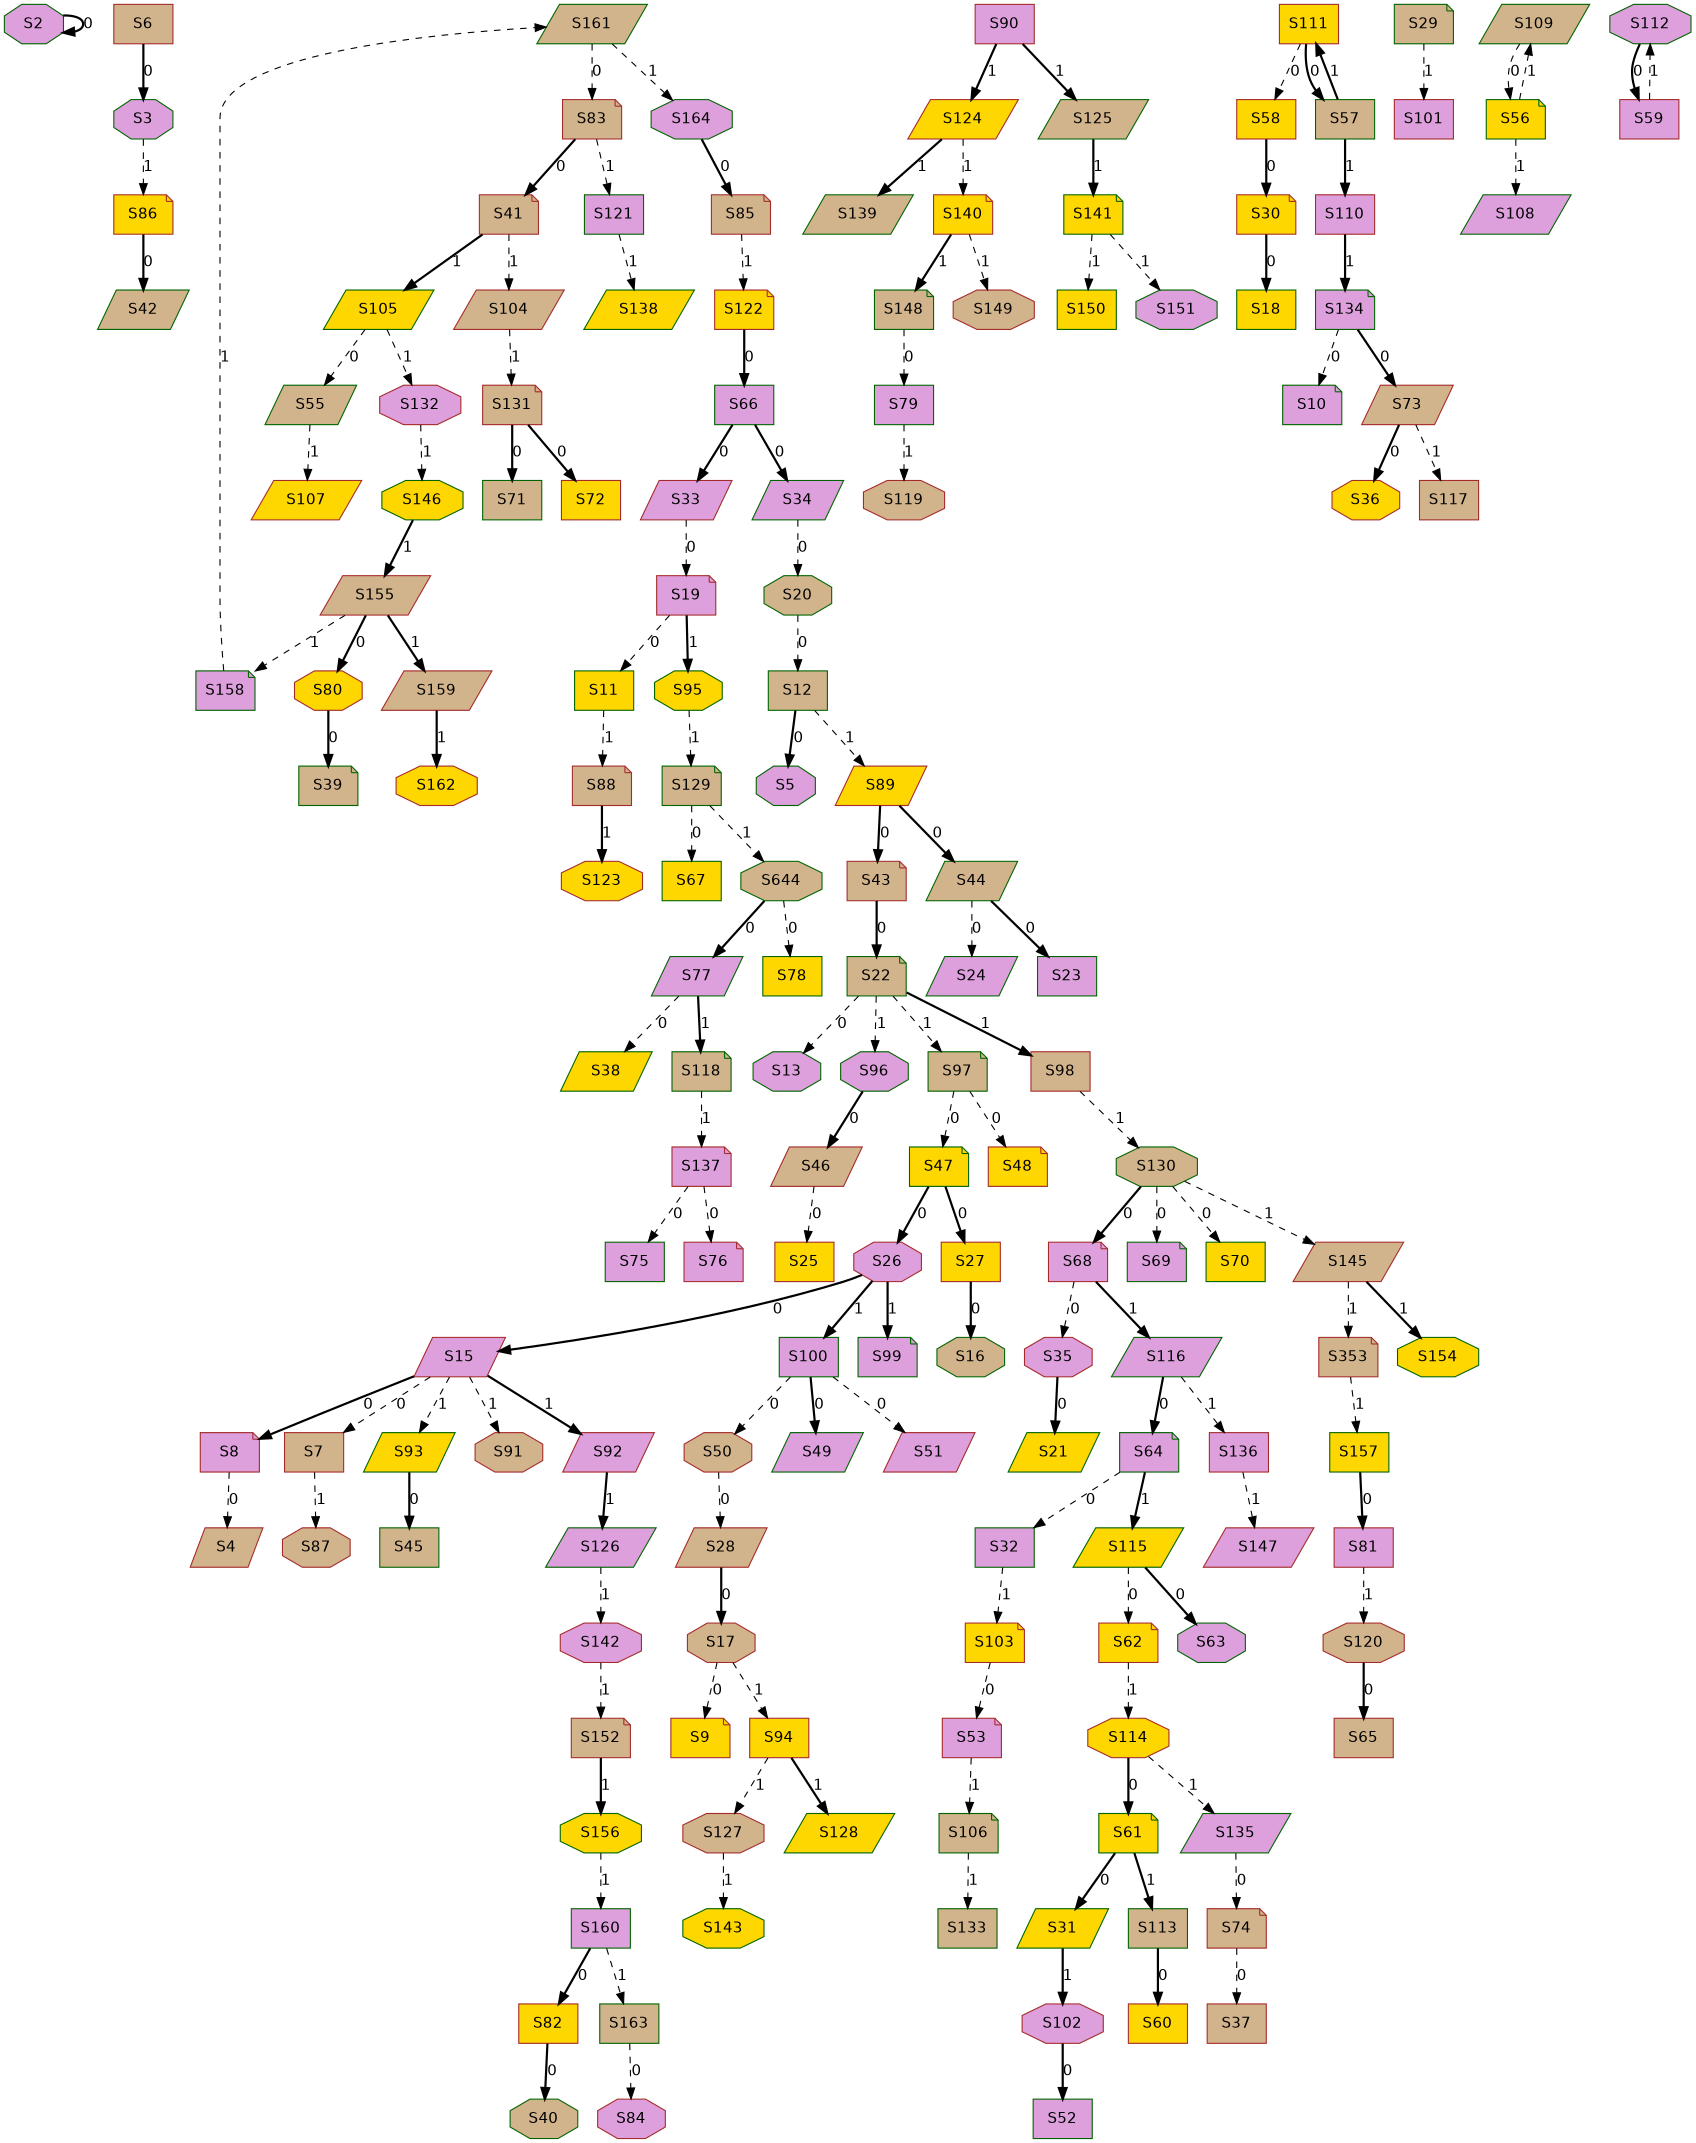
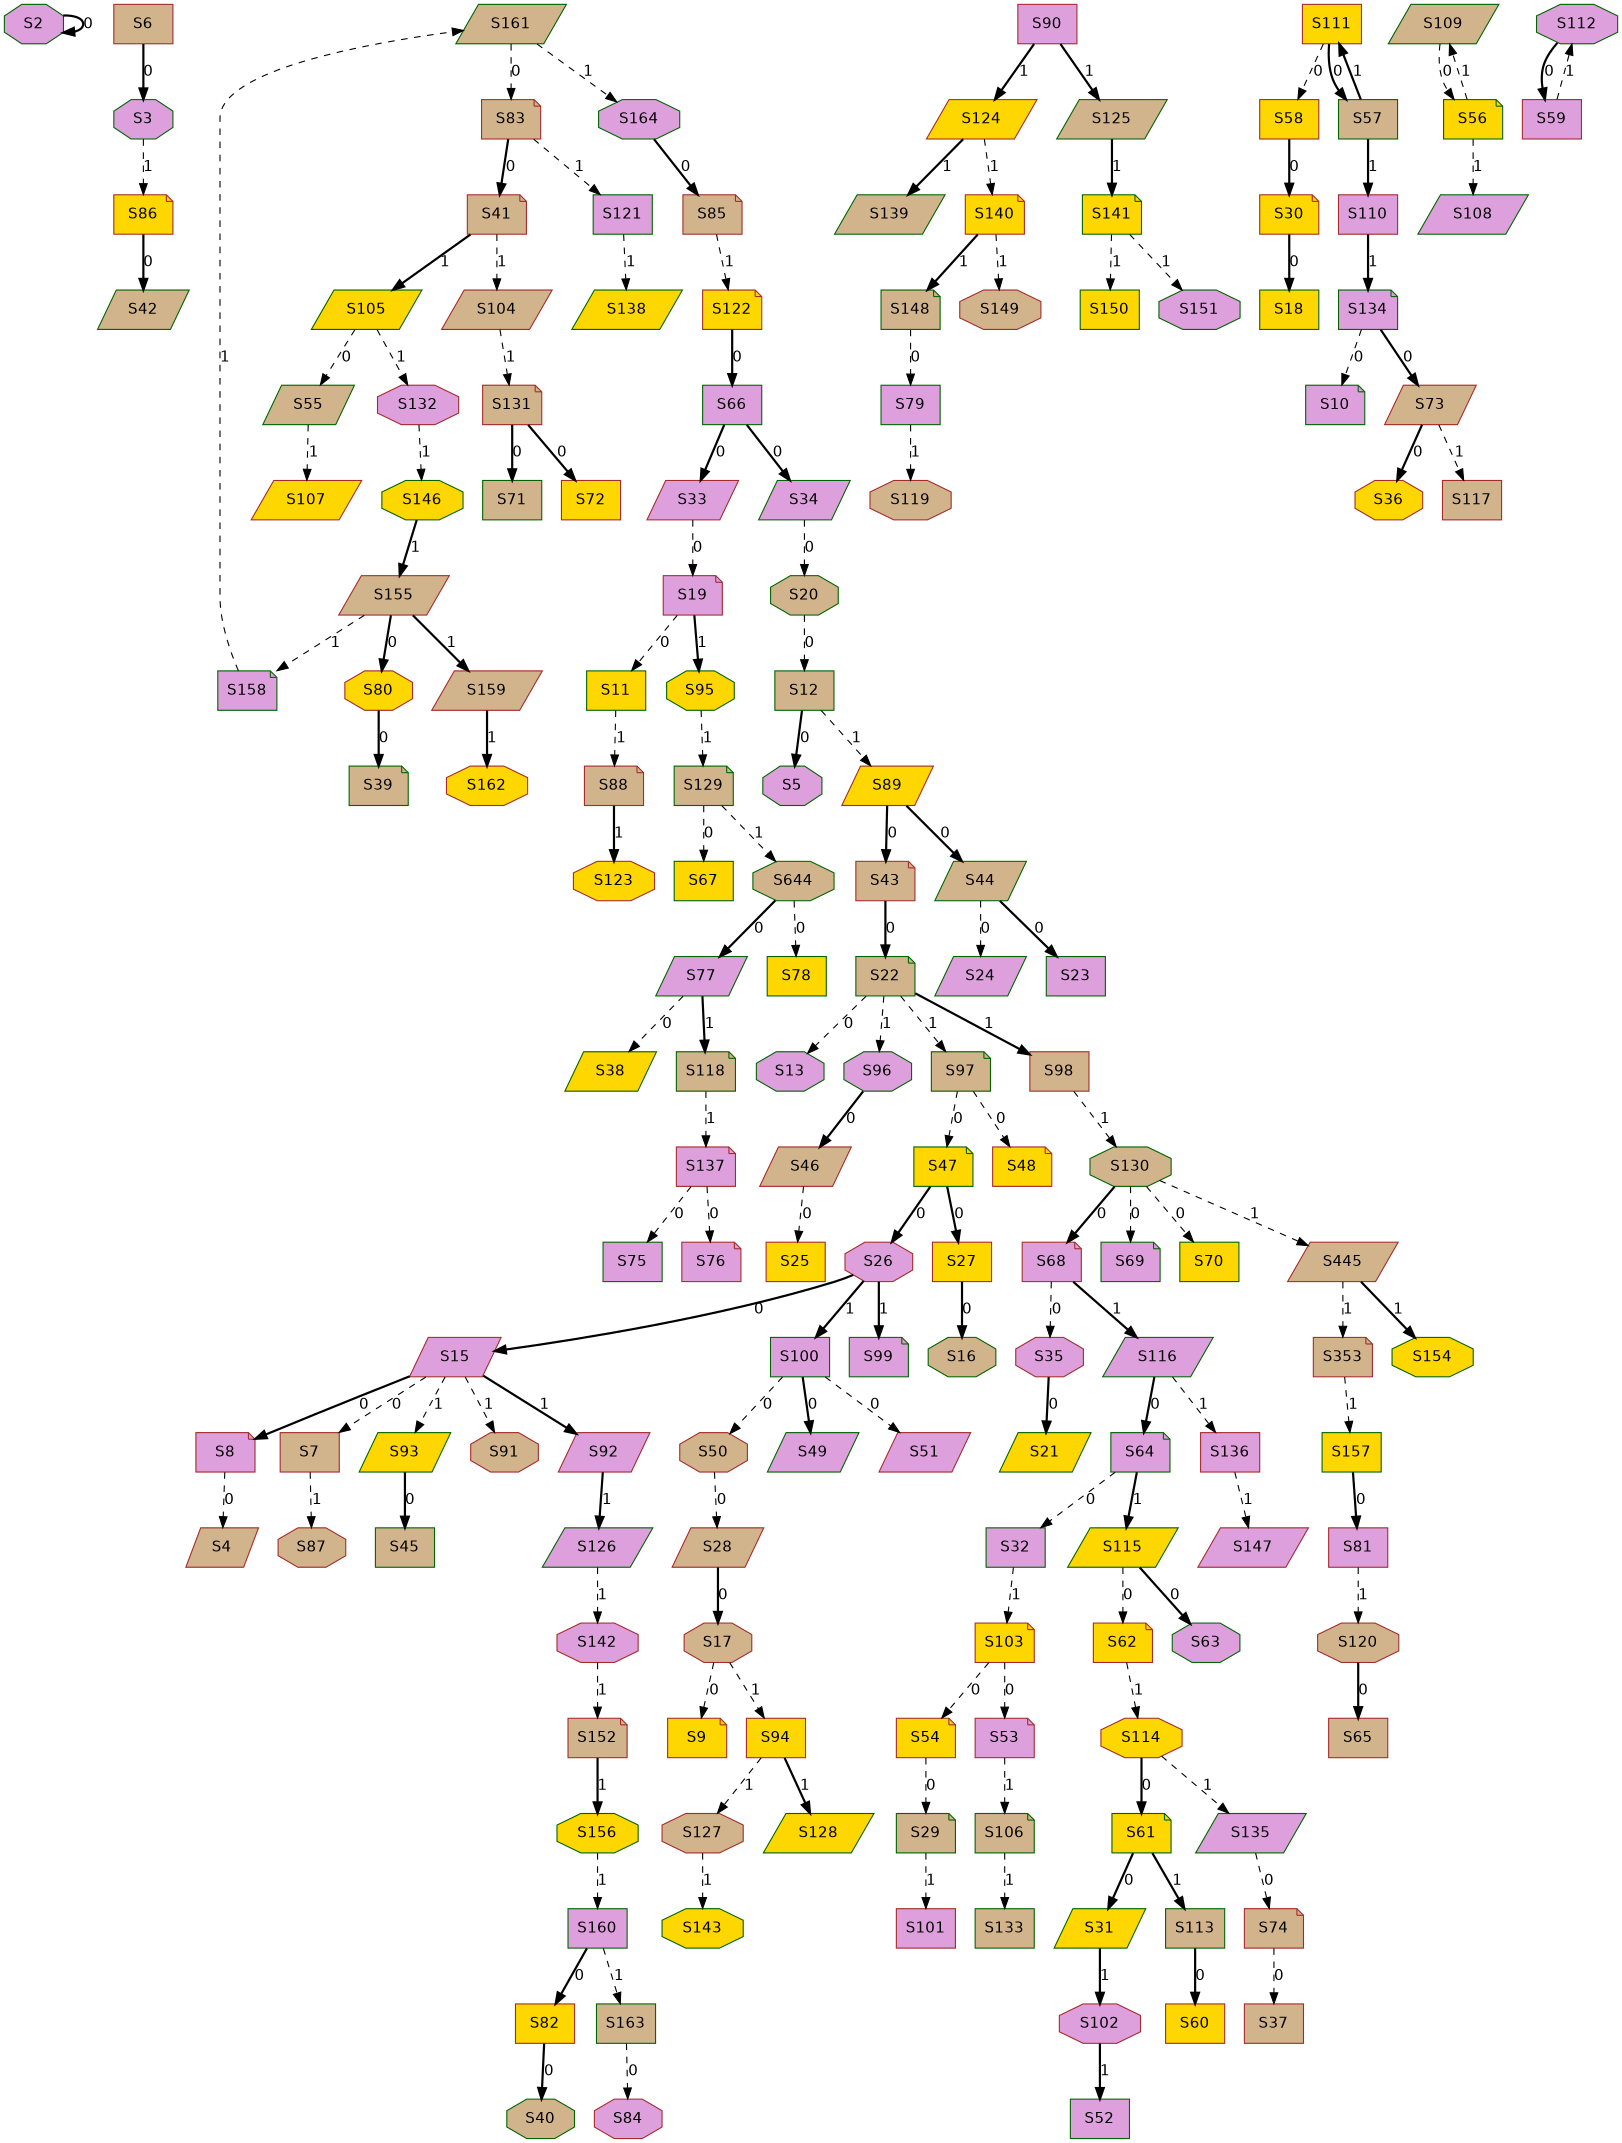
(1348, 1262) -> (1343, 1262)
none -> (926, 1738)
(1068, 2071) -> (1105, 2071)
